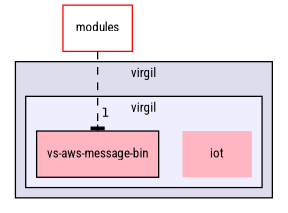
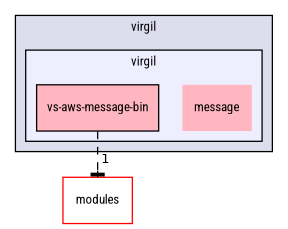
(98, 88) -> (98, 160)
(217, 154) -> (217, 108)
